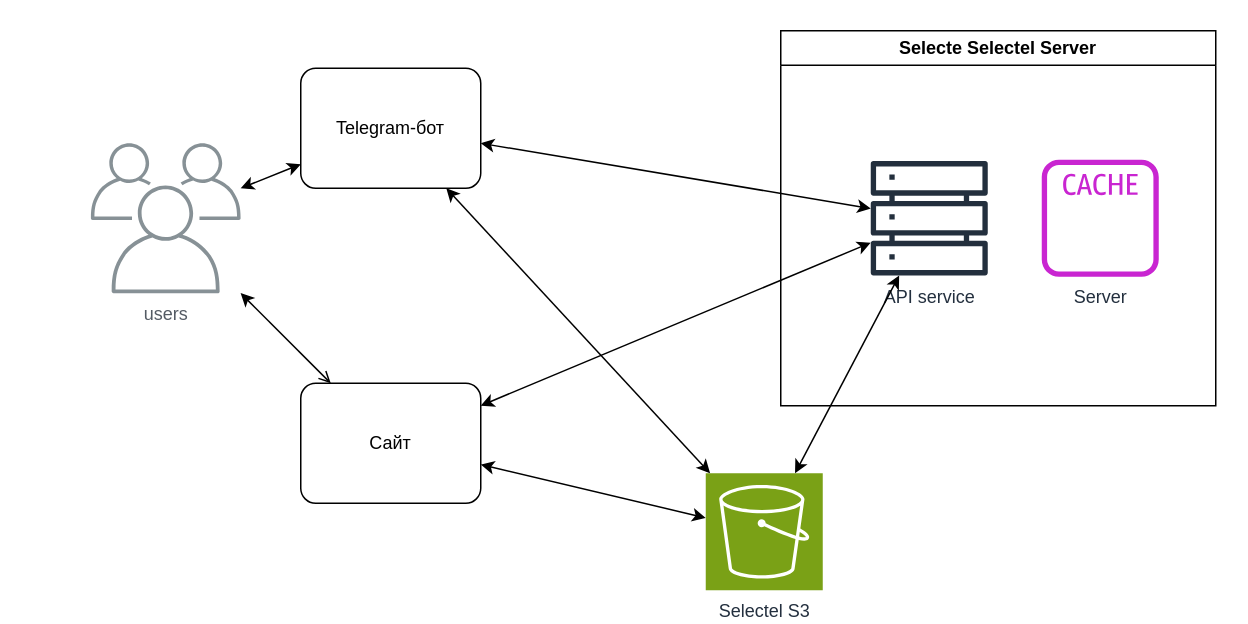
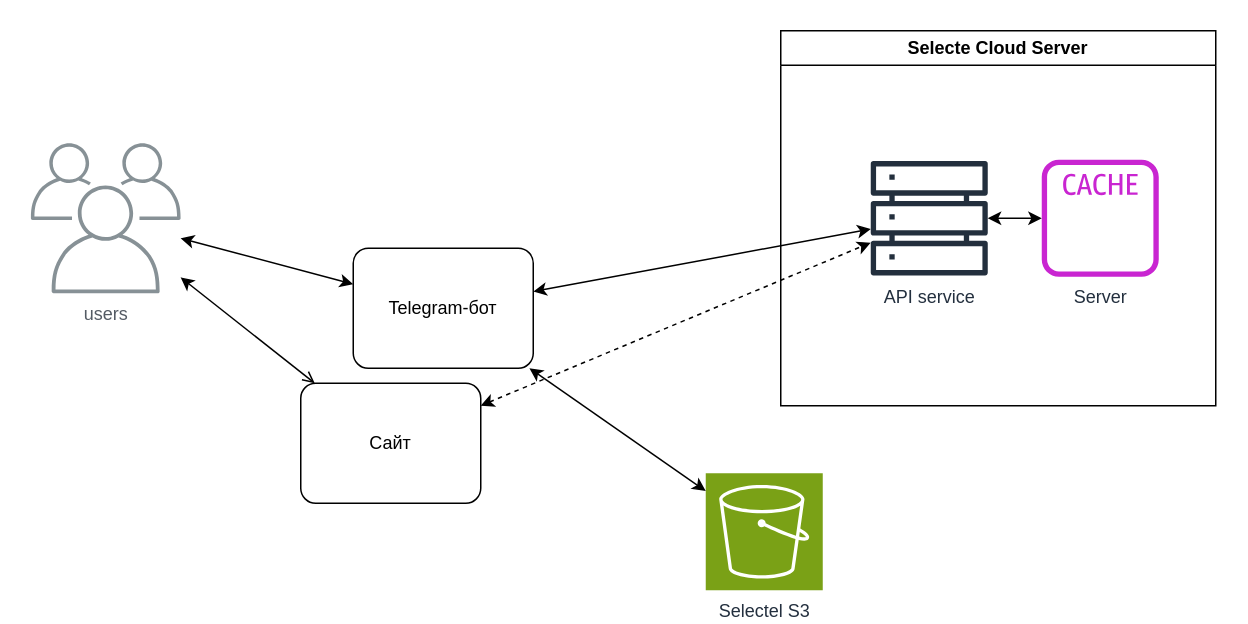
(998, 49) -> (998, 49)
(391, 128) -> (443, 308)
(166, 218) -> (106, 218)
(677, 324) -> (677, 324)
(847, 374) -> (1015, 218)
(593, 491) -> none
